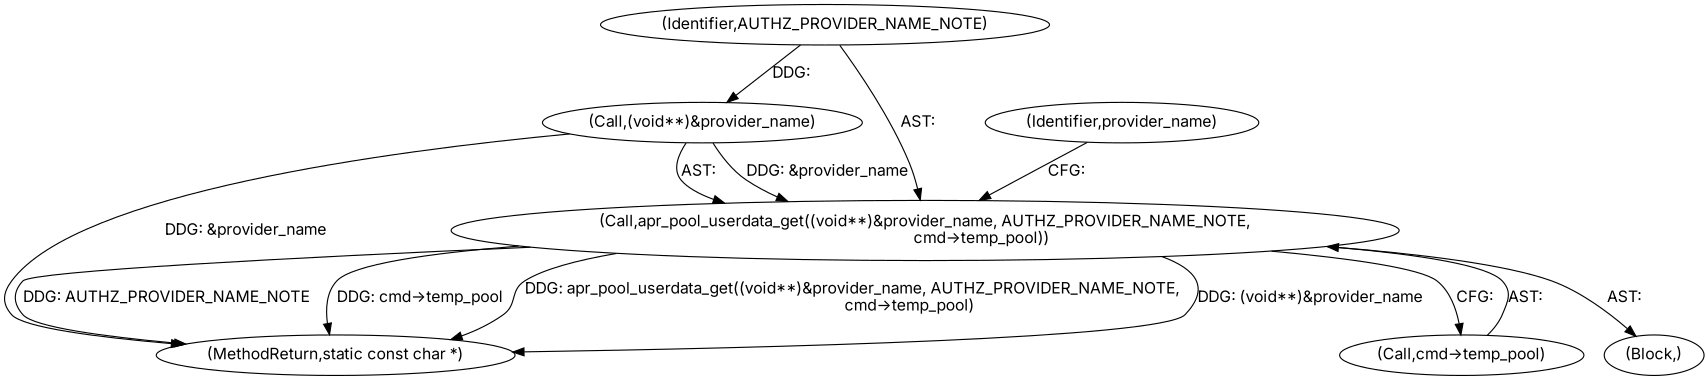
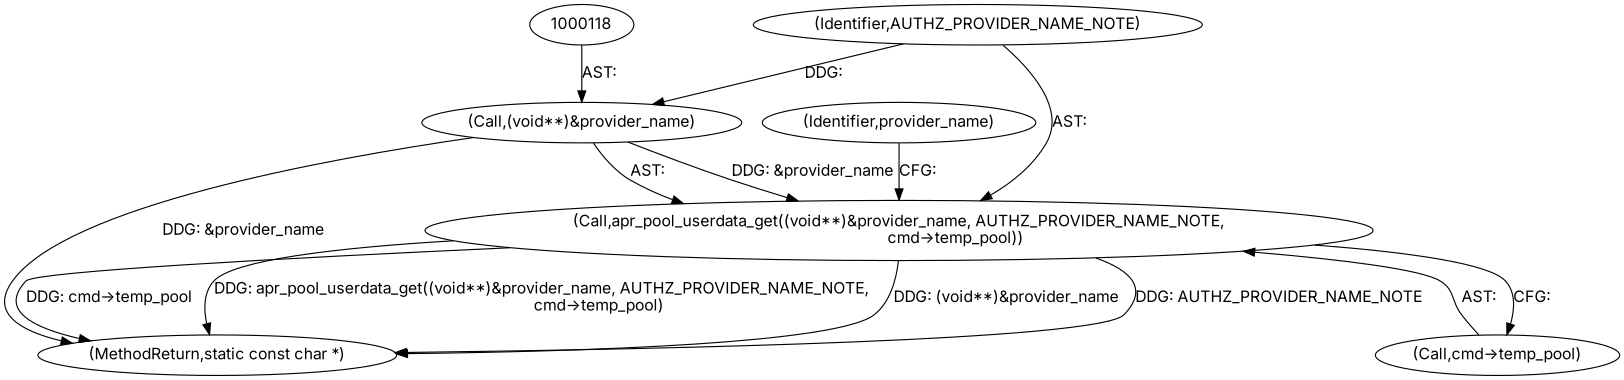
none -> (582, 25)
(1654, 355) -> none
